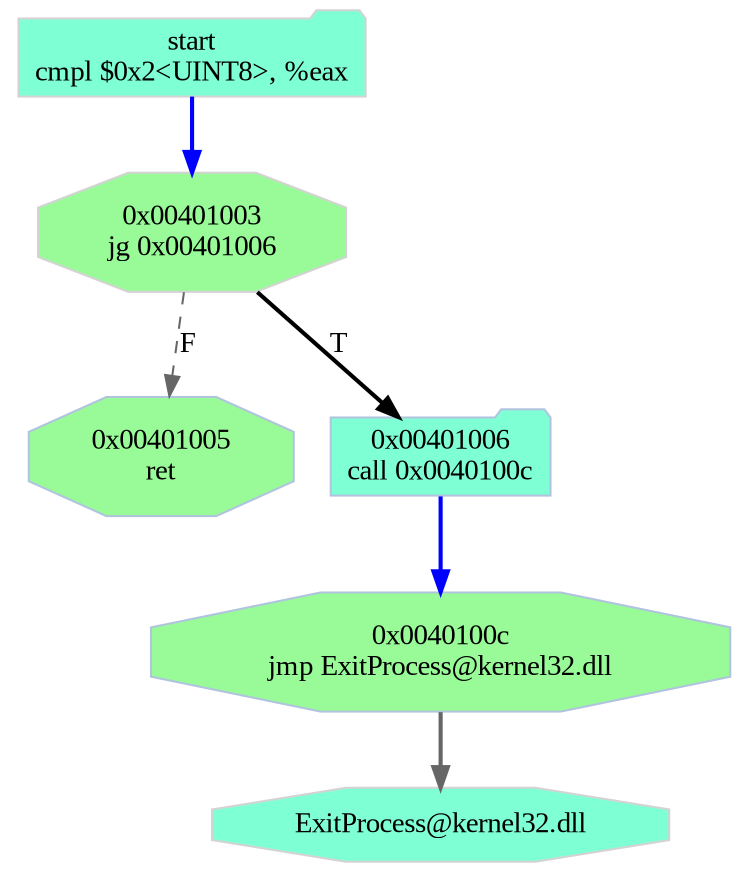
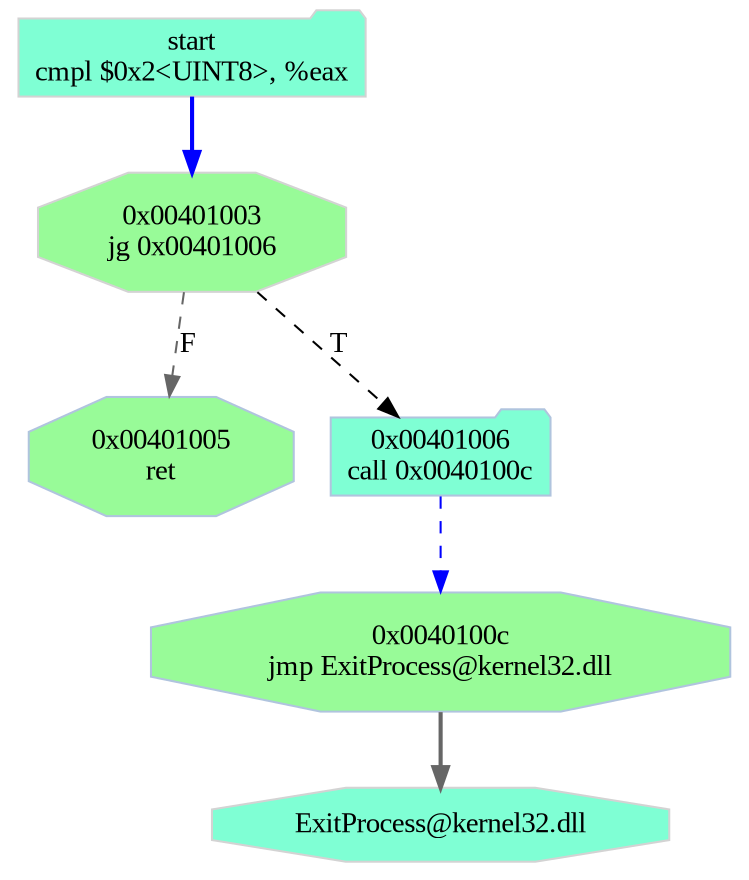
(320, 347) -> (320, 347)
(441, 534) -> (441, 534)
